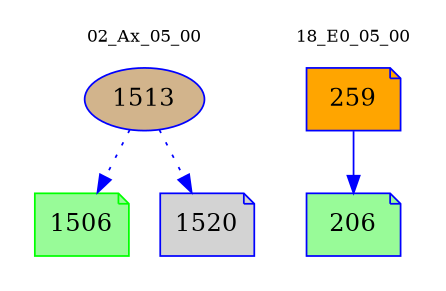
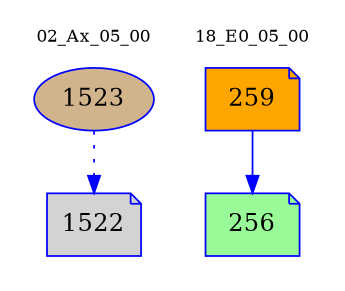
(145, 99) -> (94, 99)
(82, 225) -> none
(207, 225) -> (94, 225)
(354, 225) -> (253, 225)
